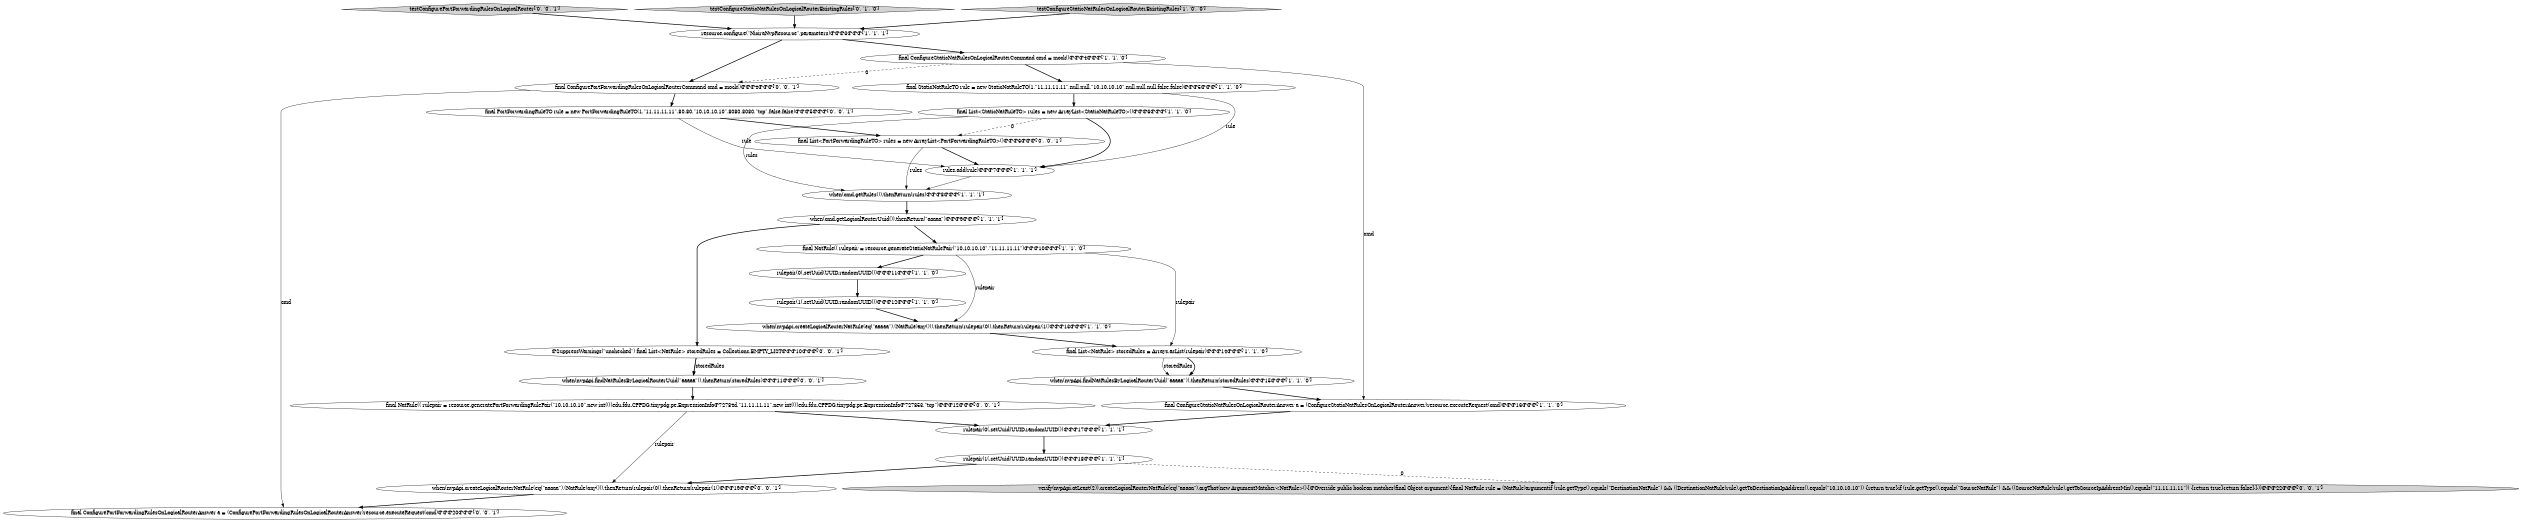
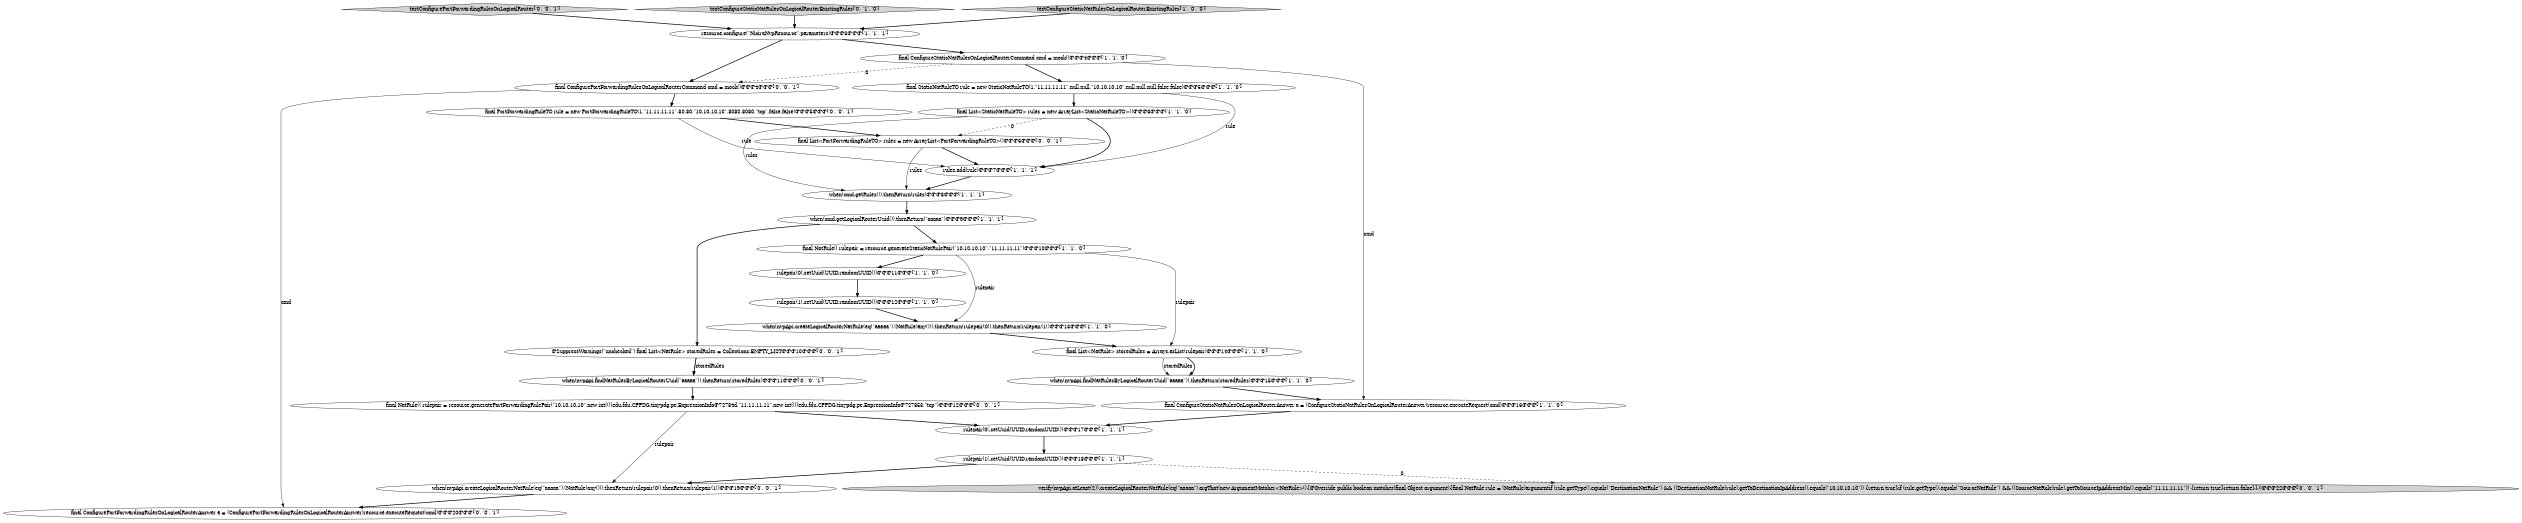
(950, 182) -> (950, 182)
